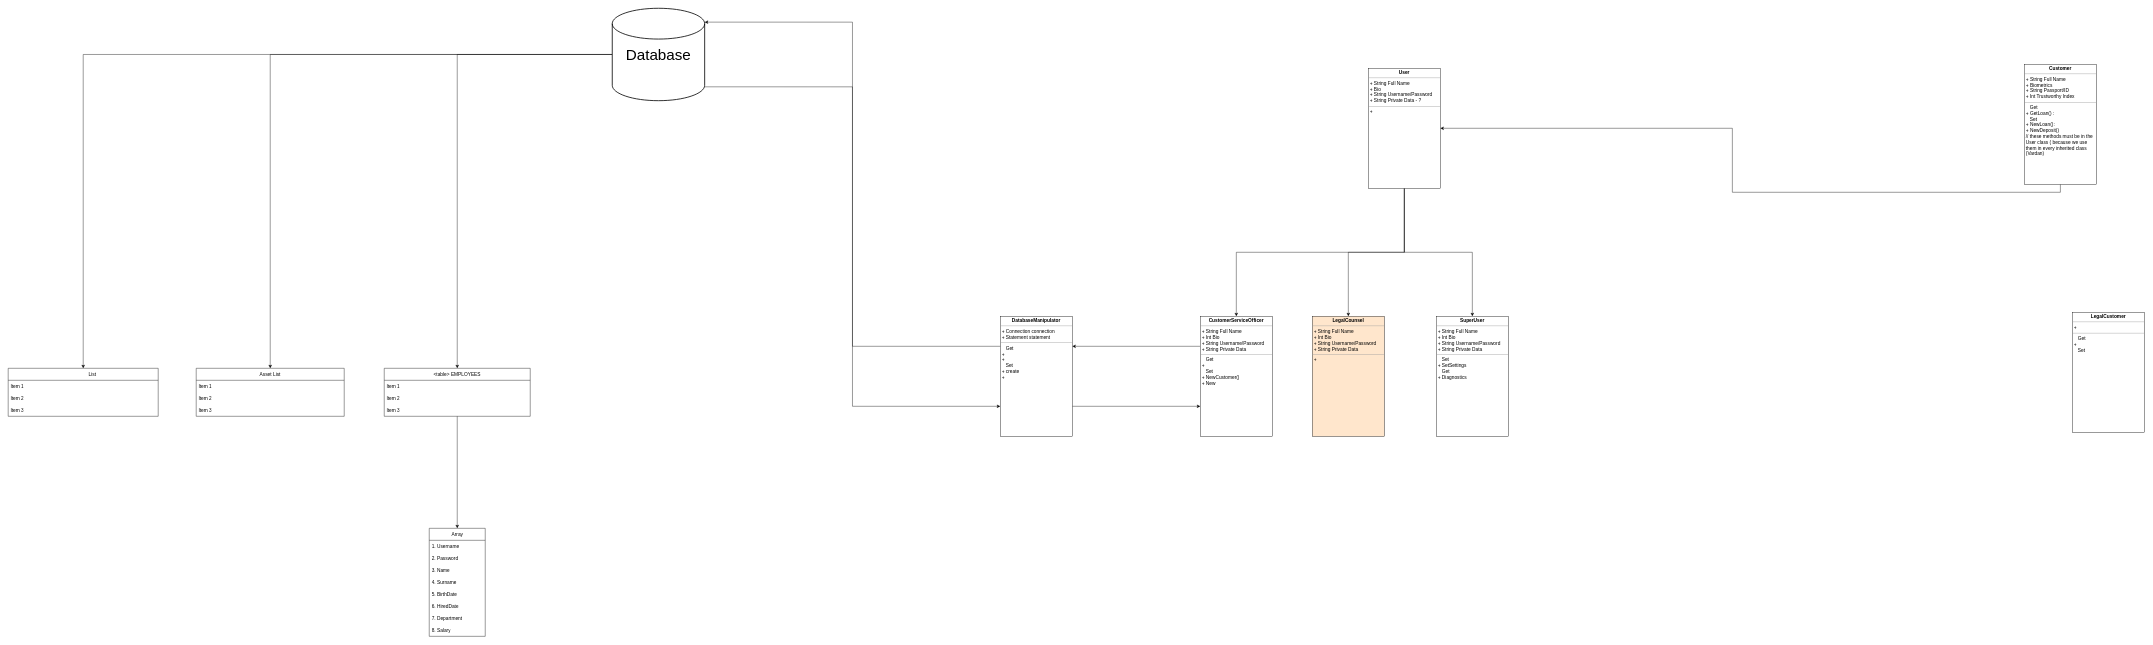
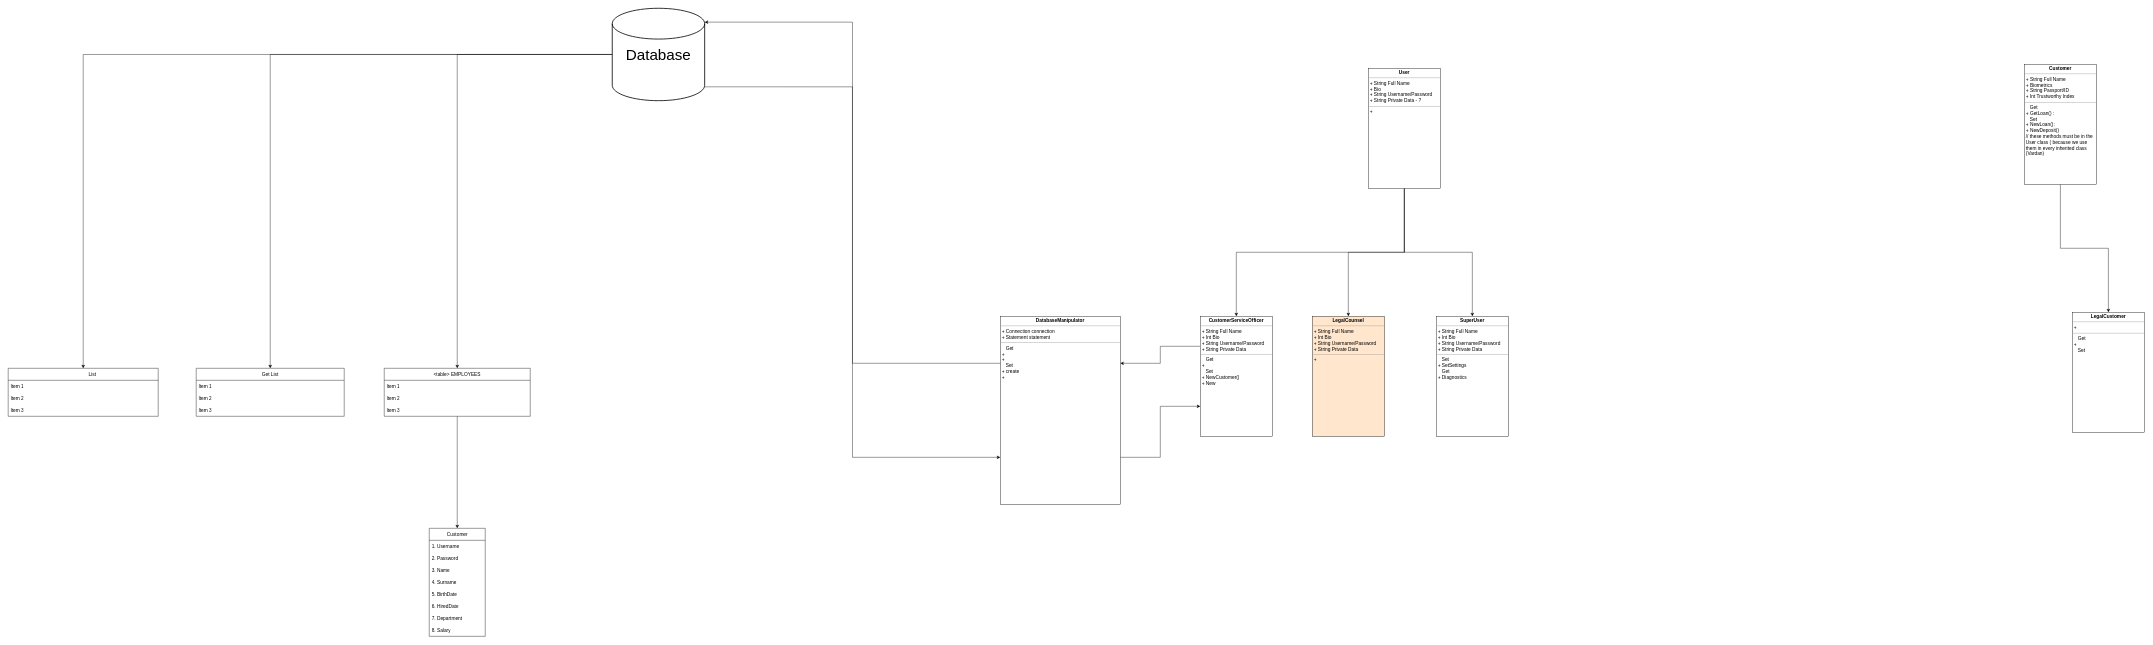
(1444, 128) -> (2108, 308)
(270, 374) -> (270, 374)
(1036, 376) -> (1060, 410)
(457, 534) -> (457, 534)
